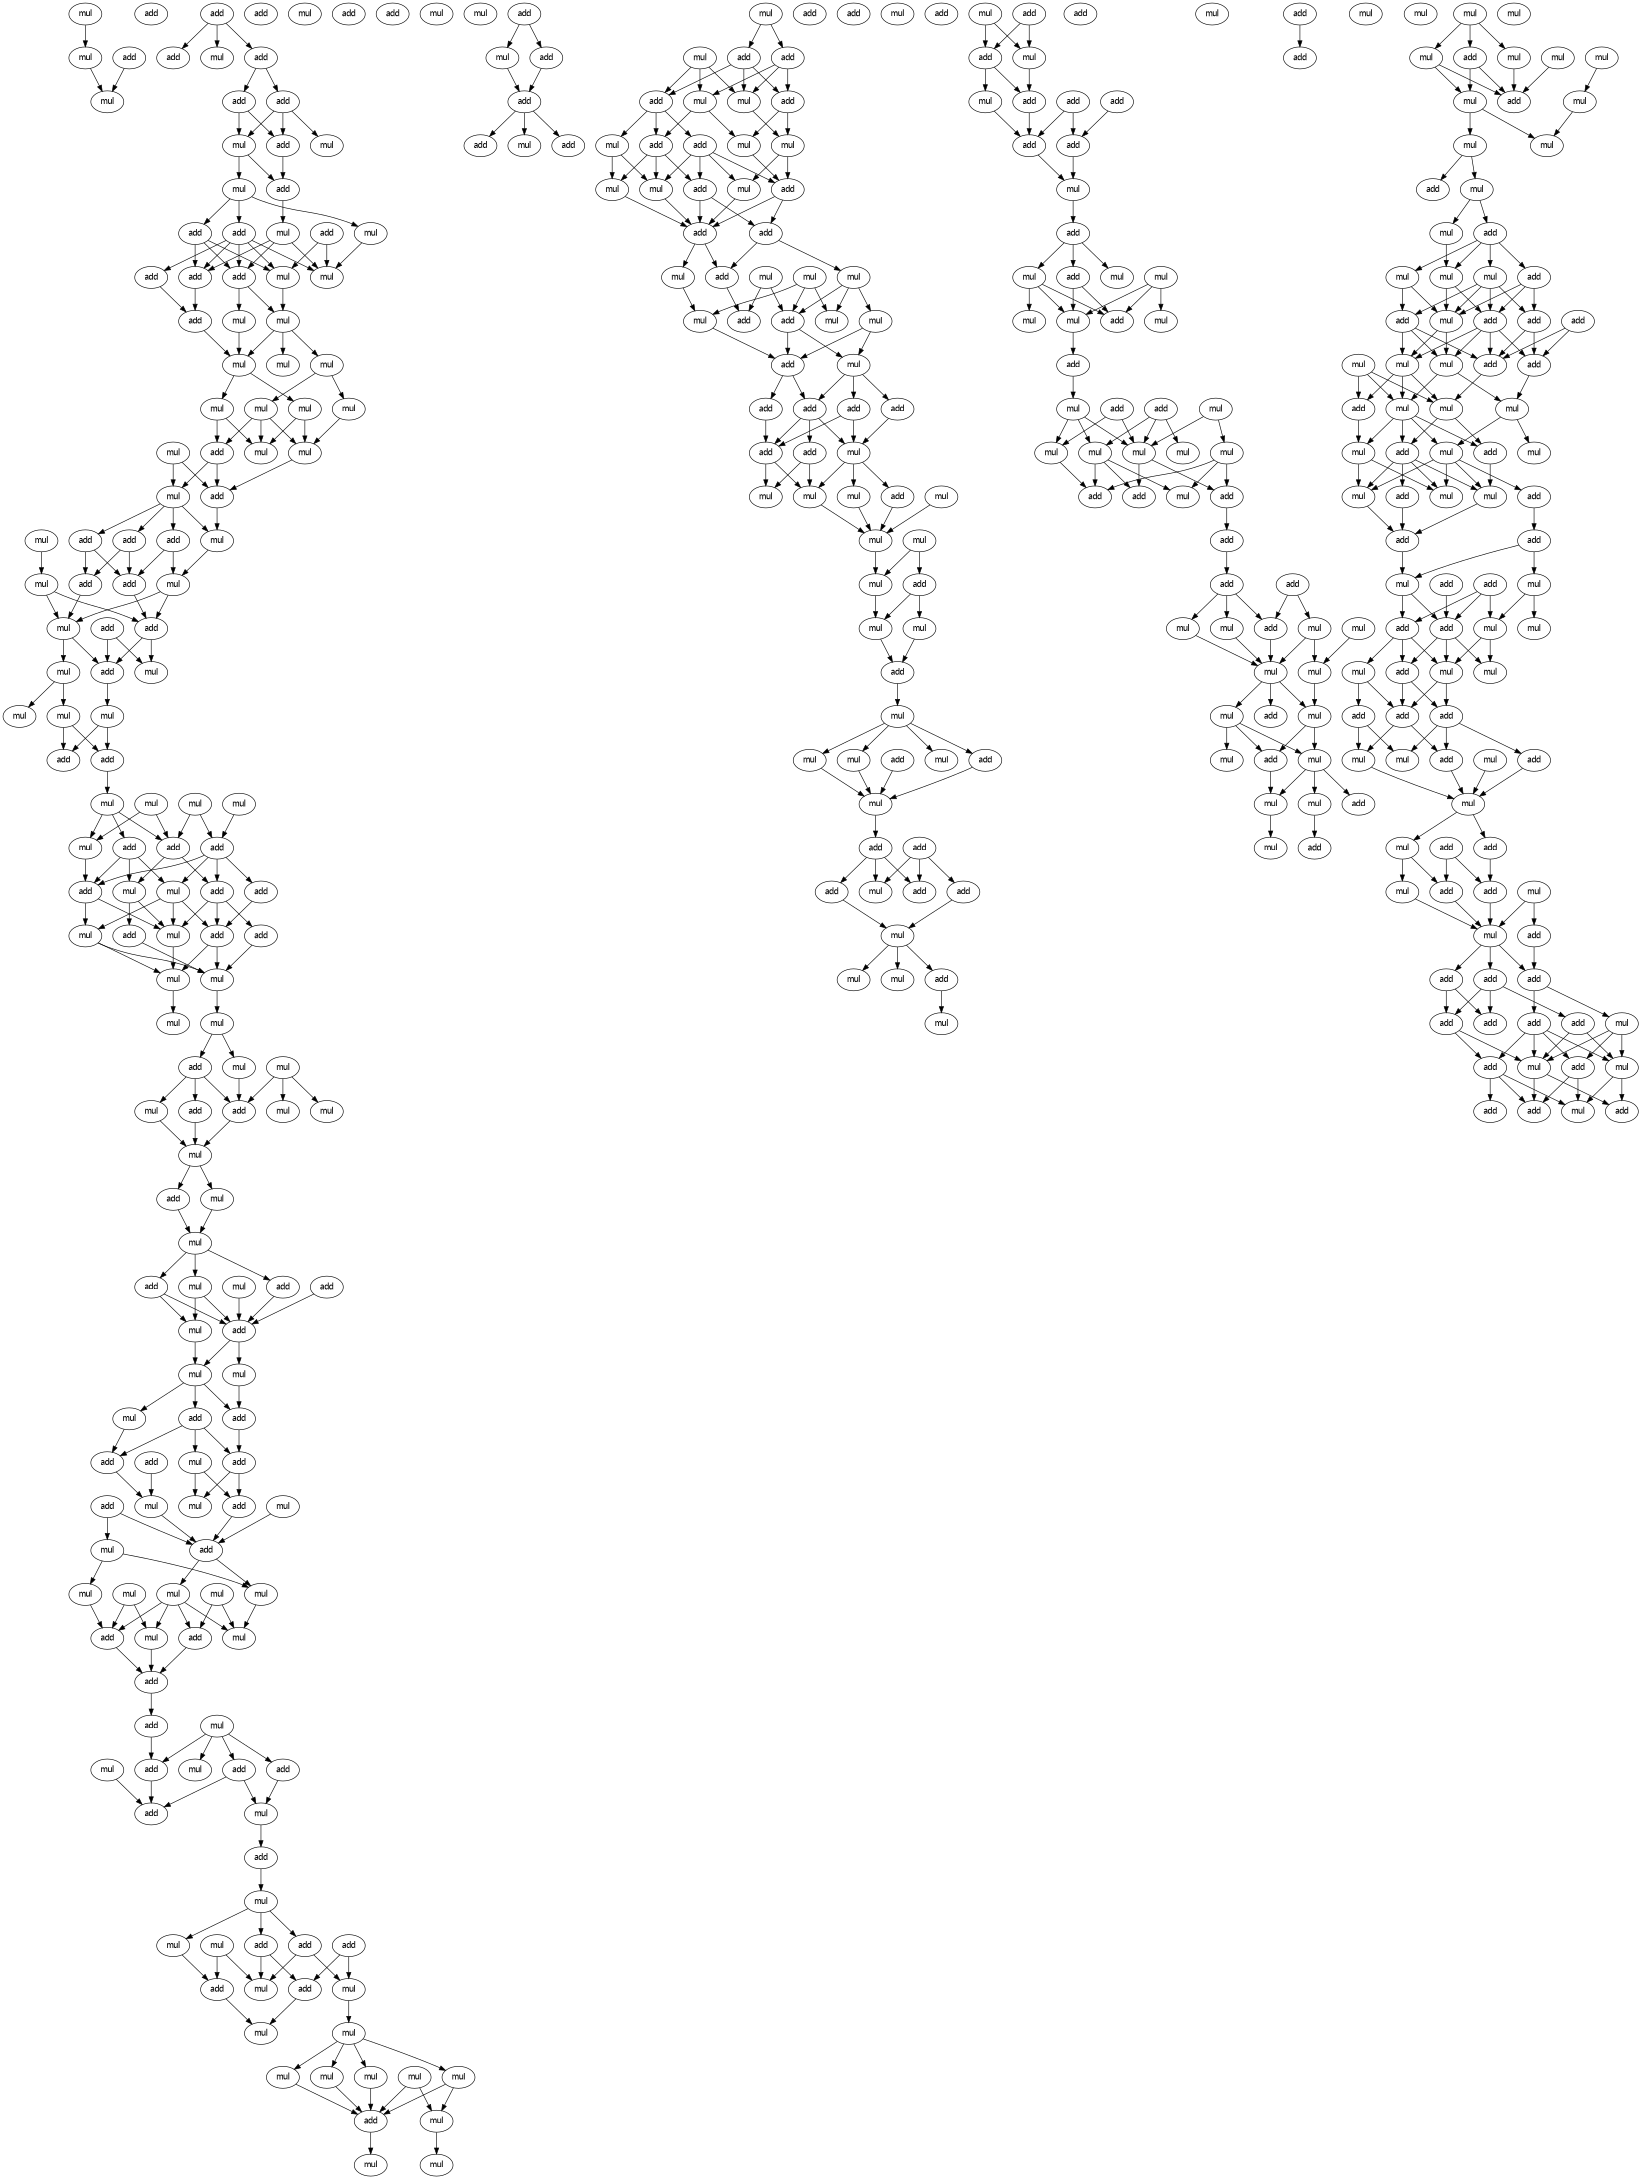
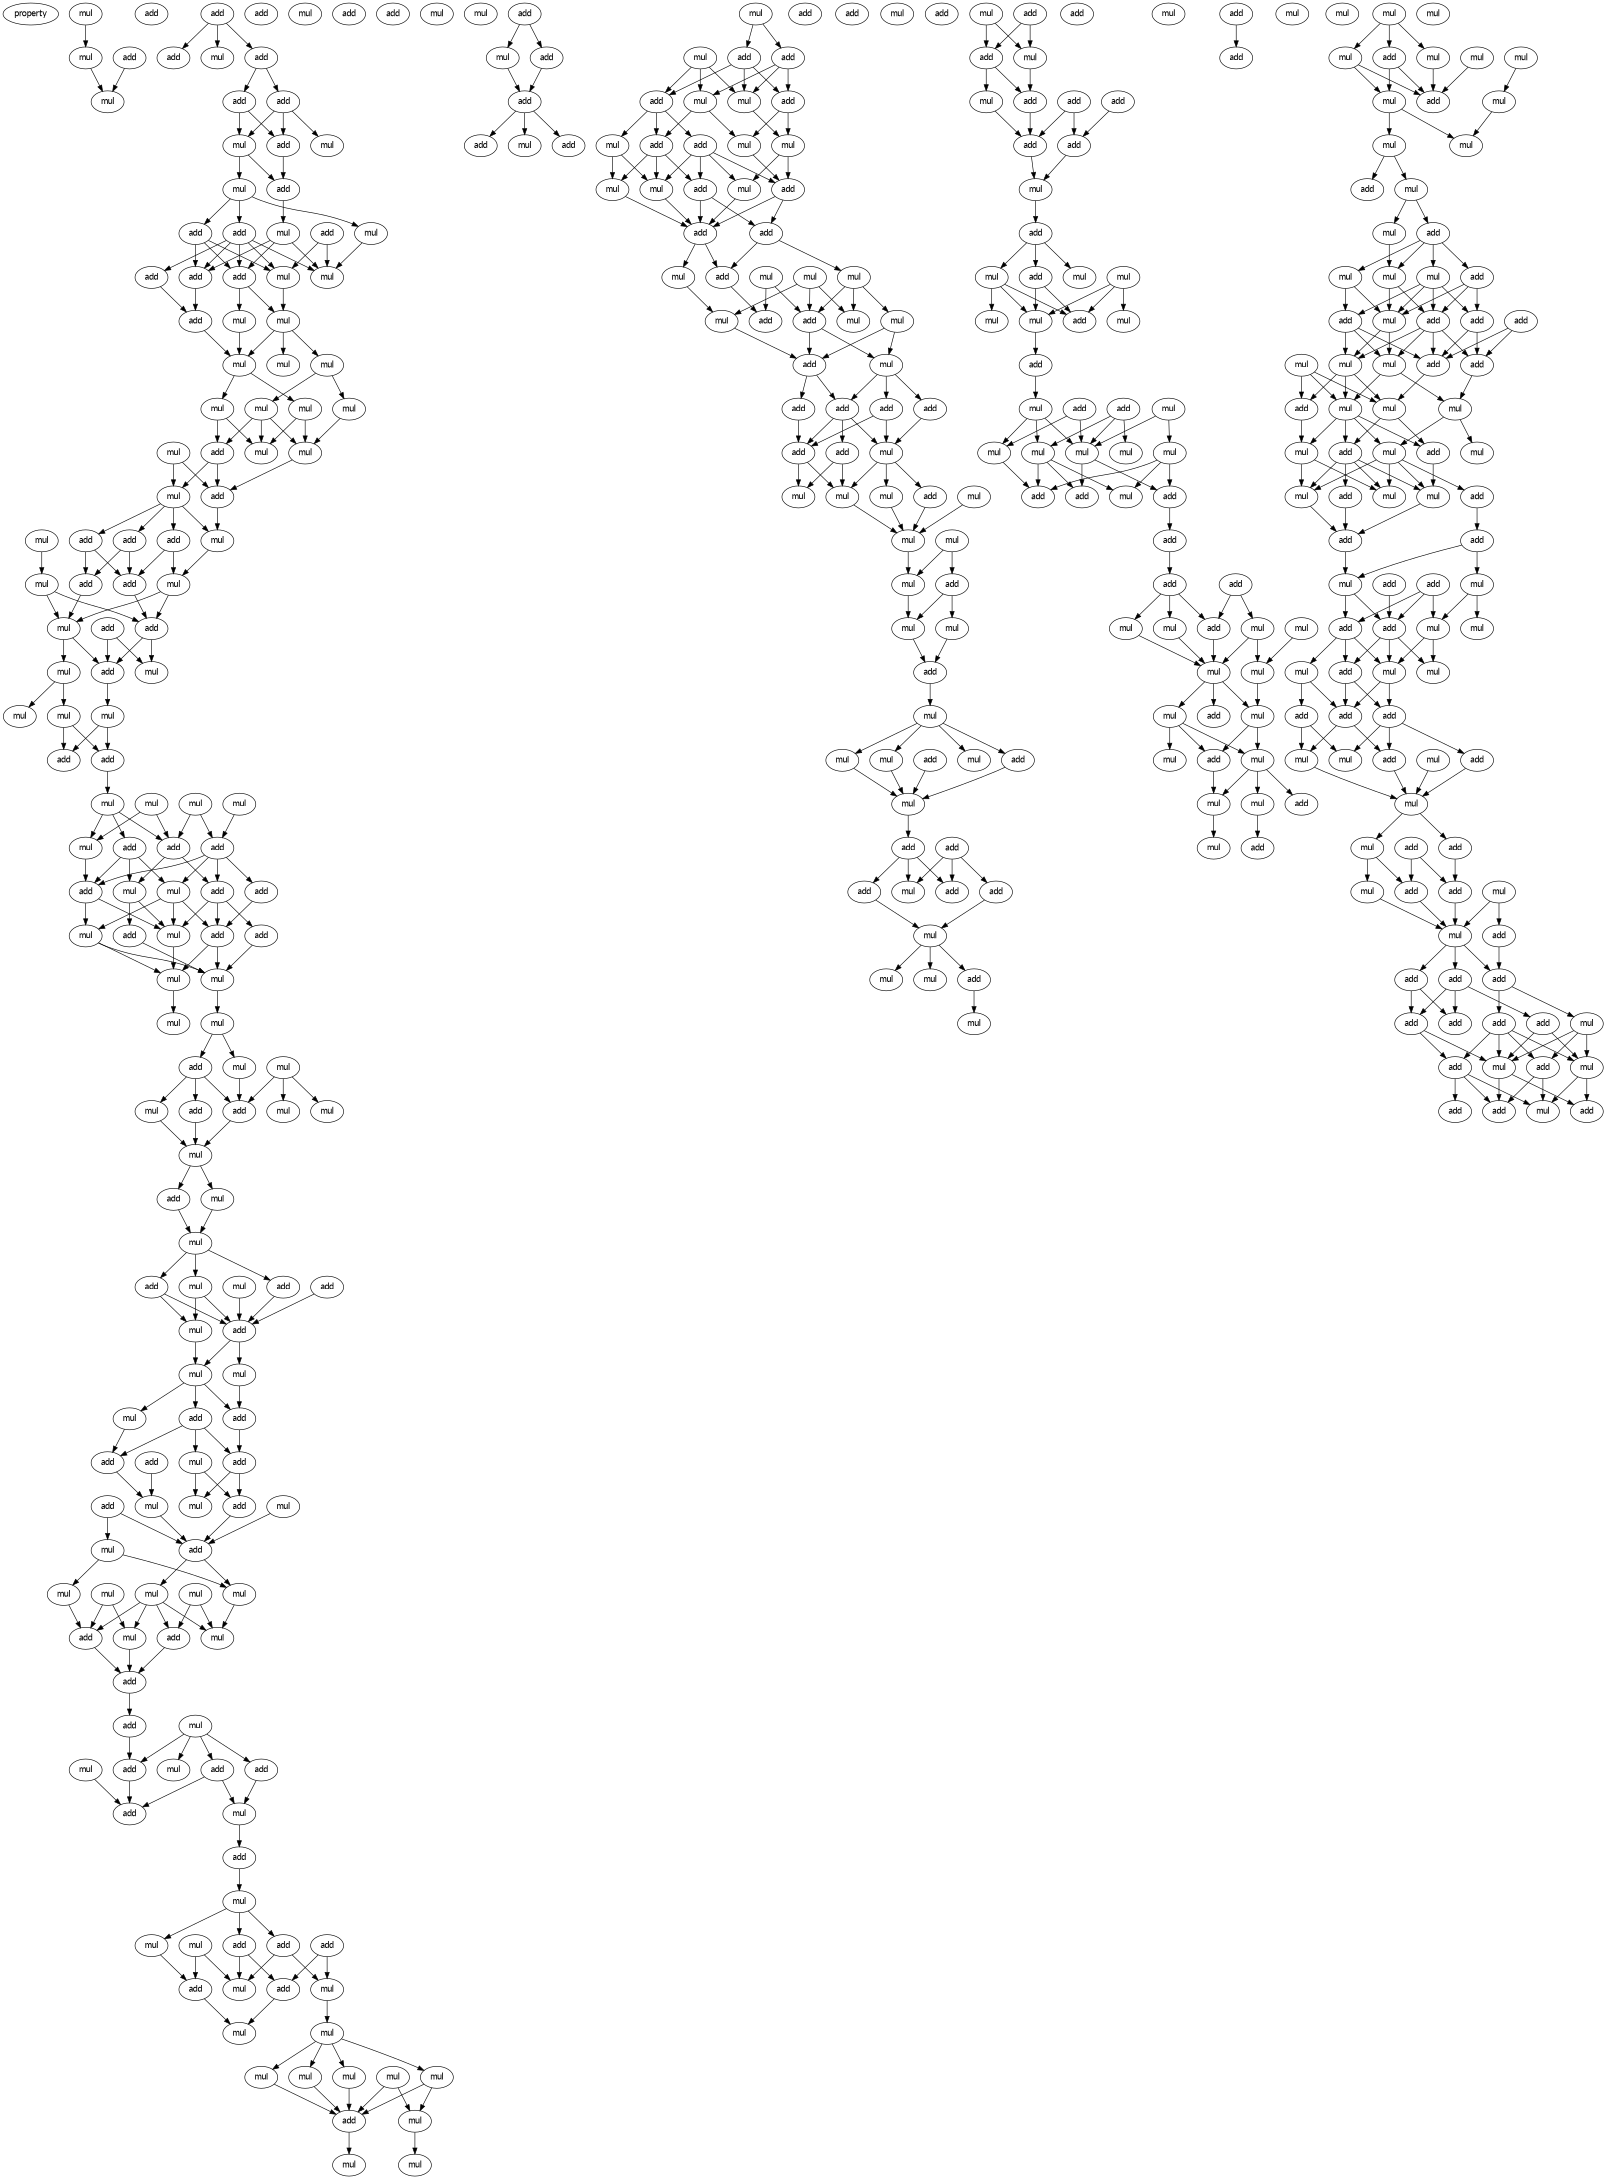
none -> (31, 14)
